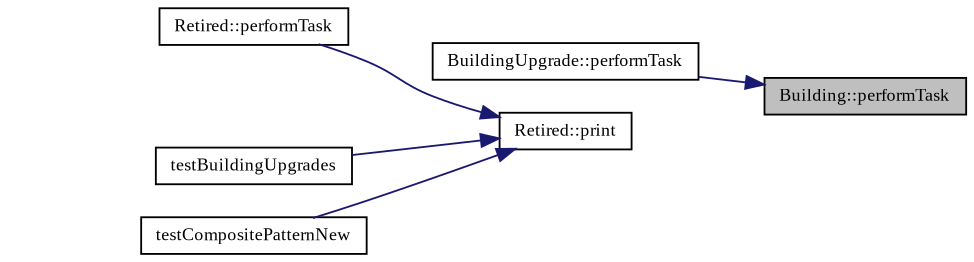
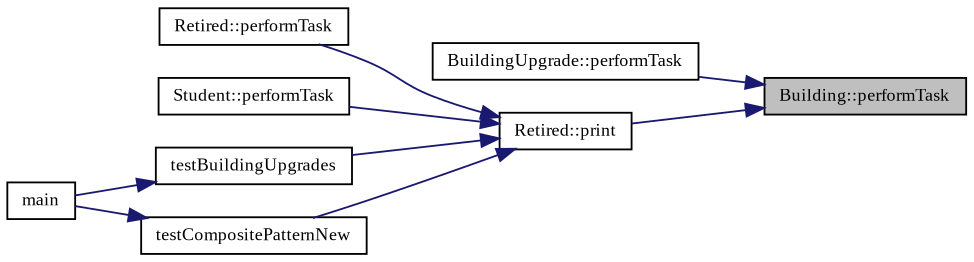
none -> (254, 96)
none -> (689, 117)
none -> (41, 201)
